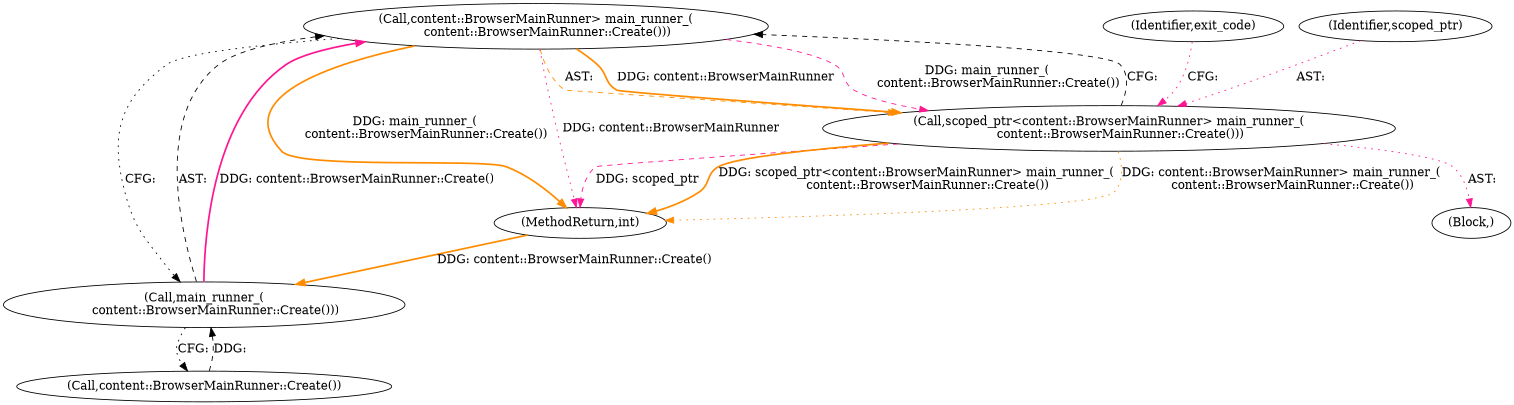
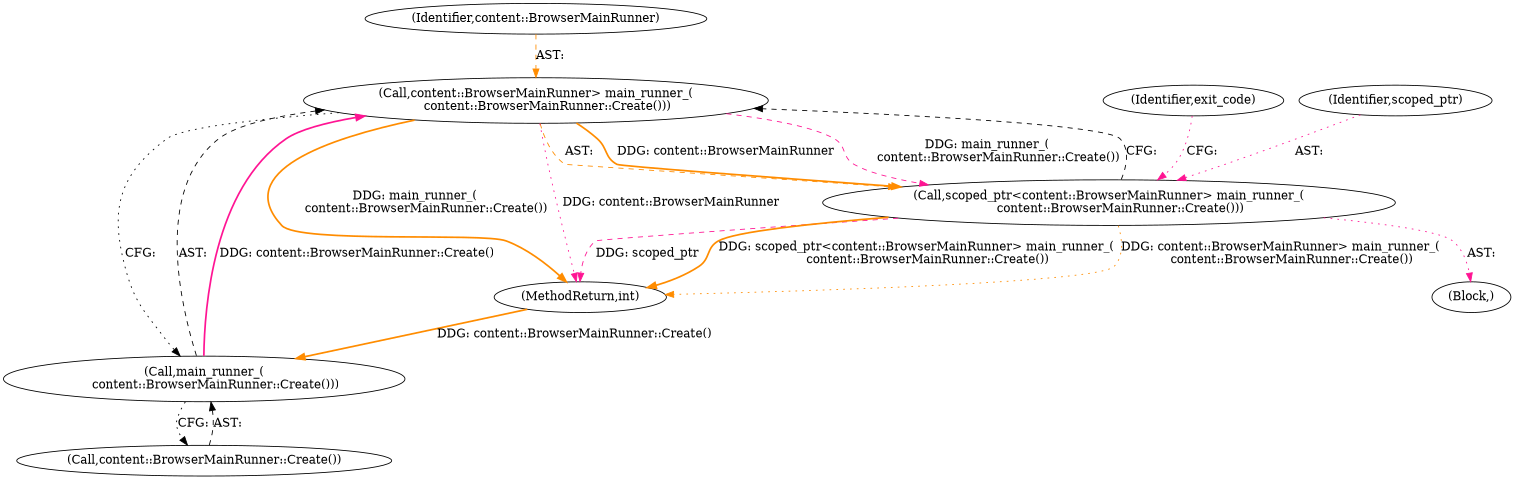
none -> (536, 19)
(232, 349) -> (230, 424)
